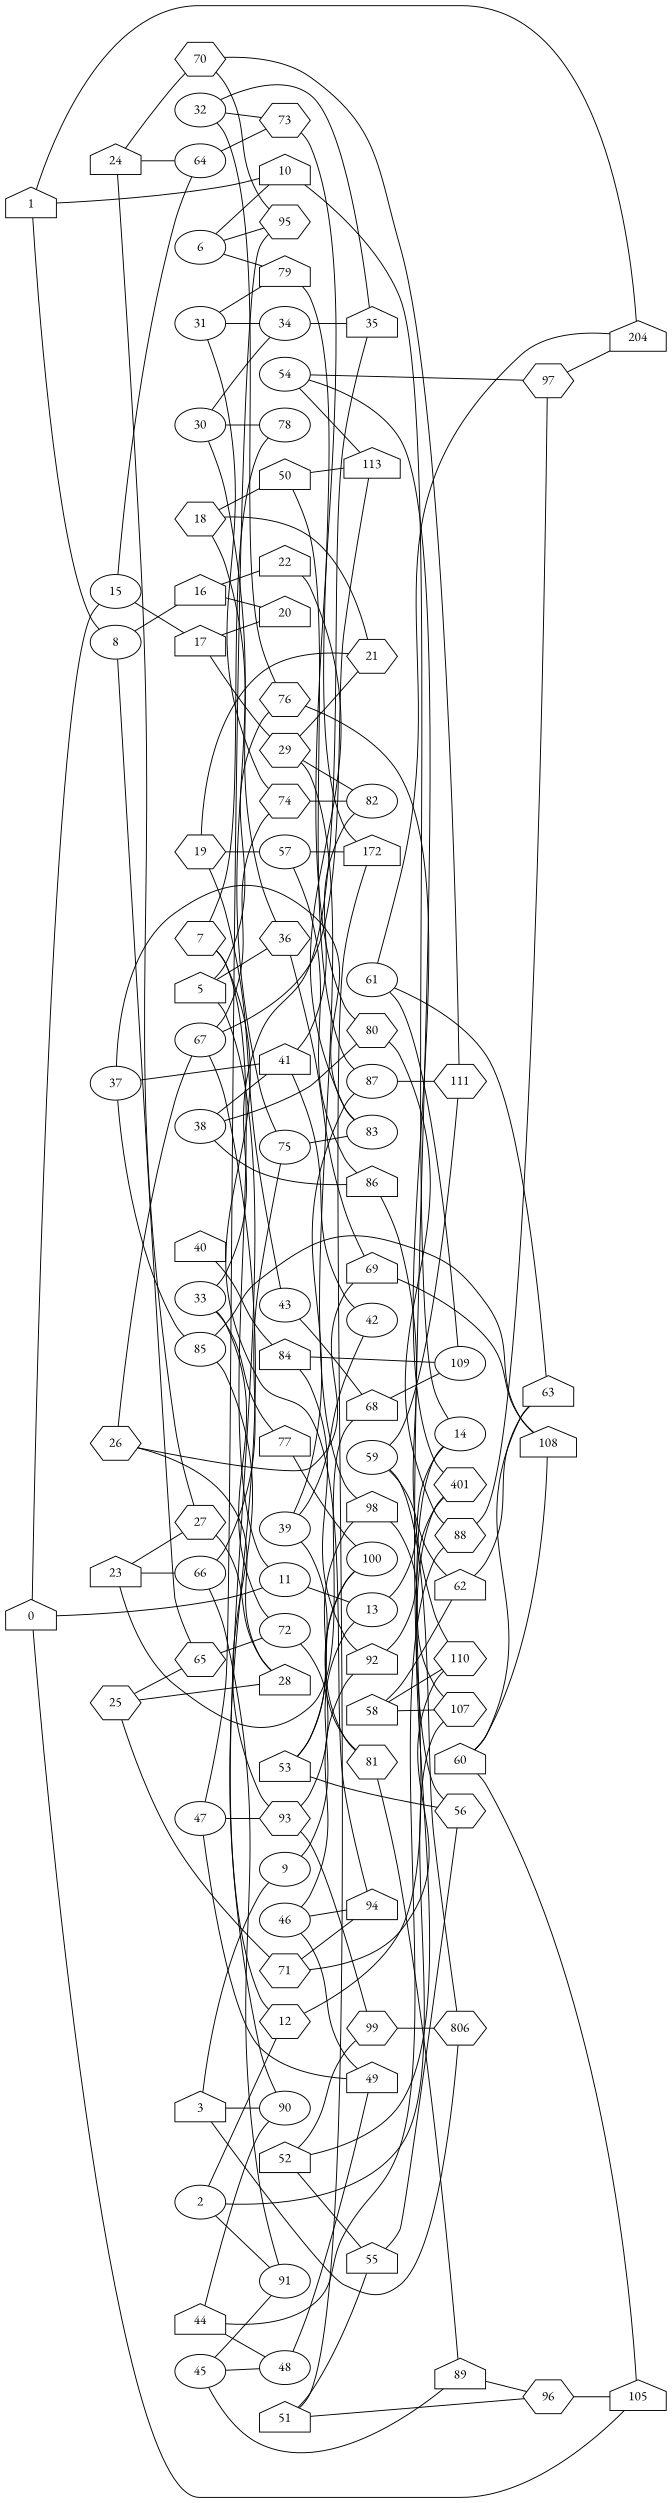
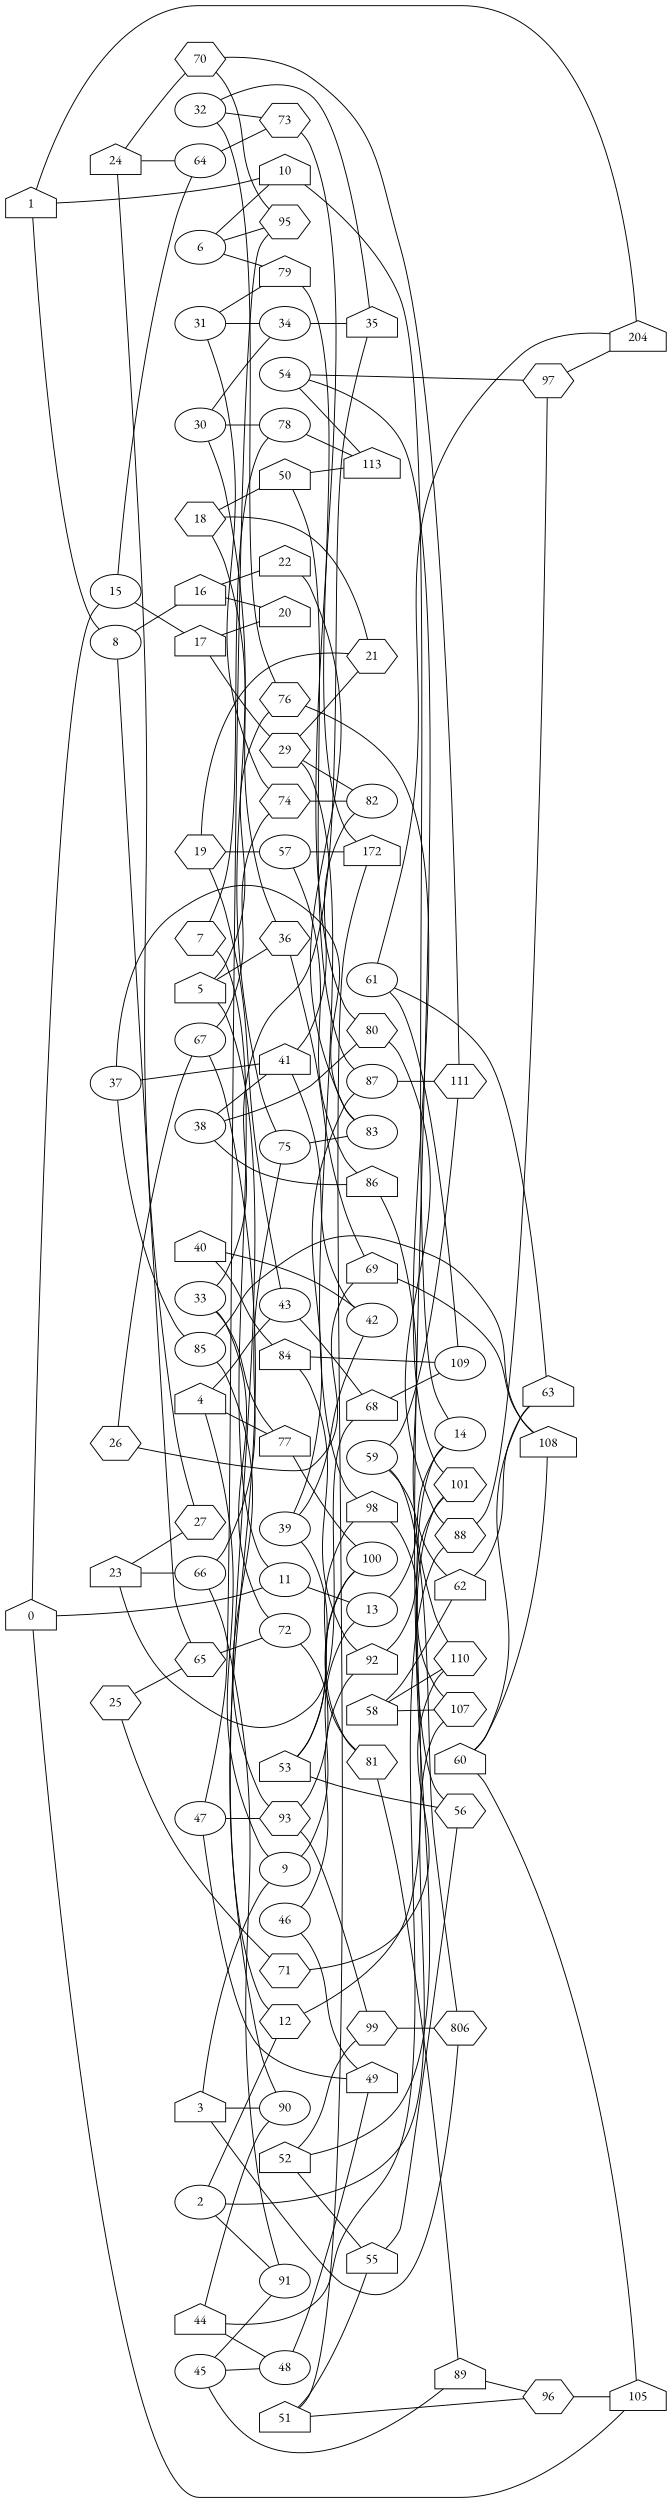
(343, 642) -> (322, 442)
none -> (294, 1273)
none -> (200, 1400)
(460, 1485) -> (460, 1485)
(285, 1681) -> none
(372, 1906) -> none
